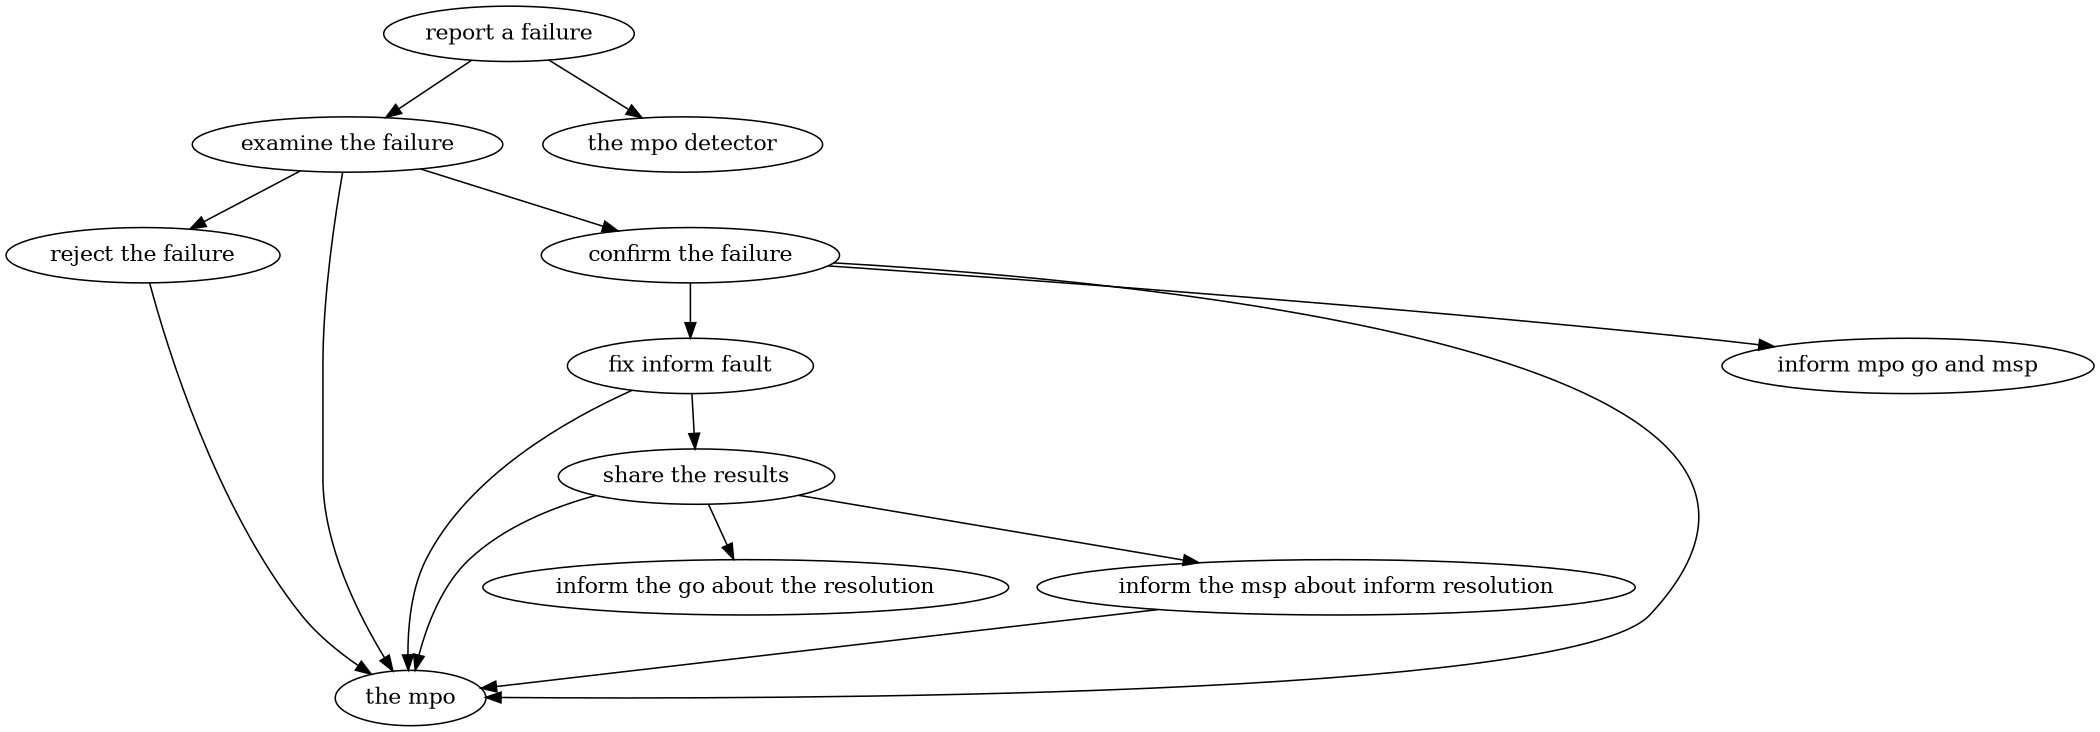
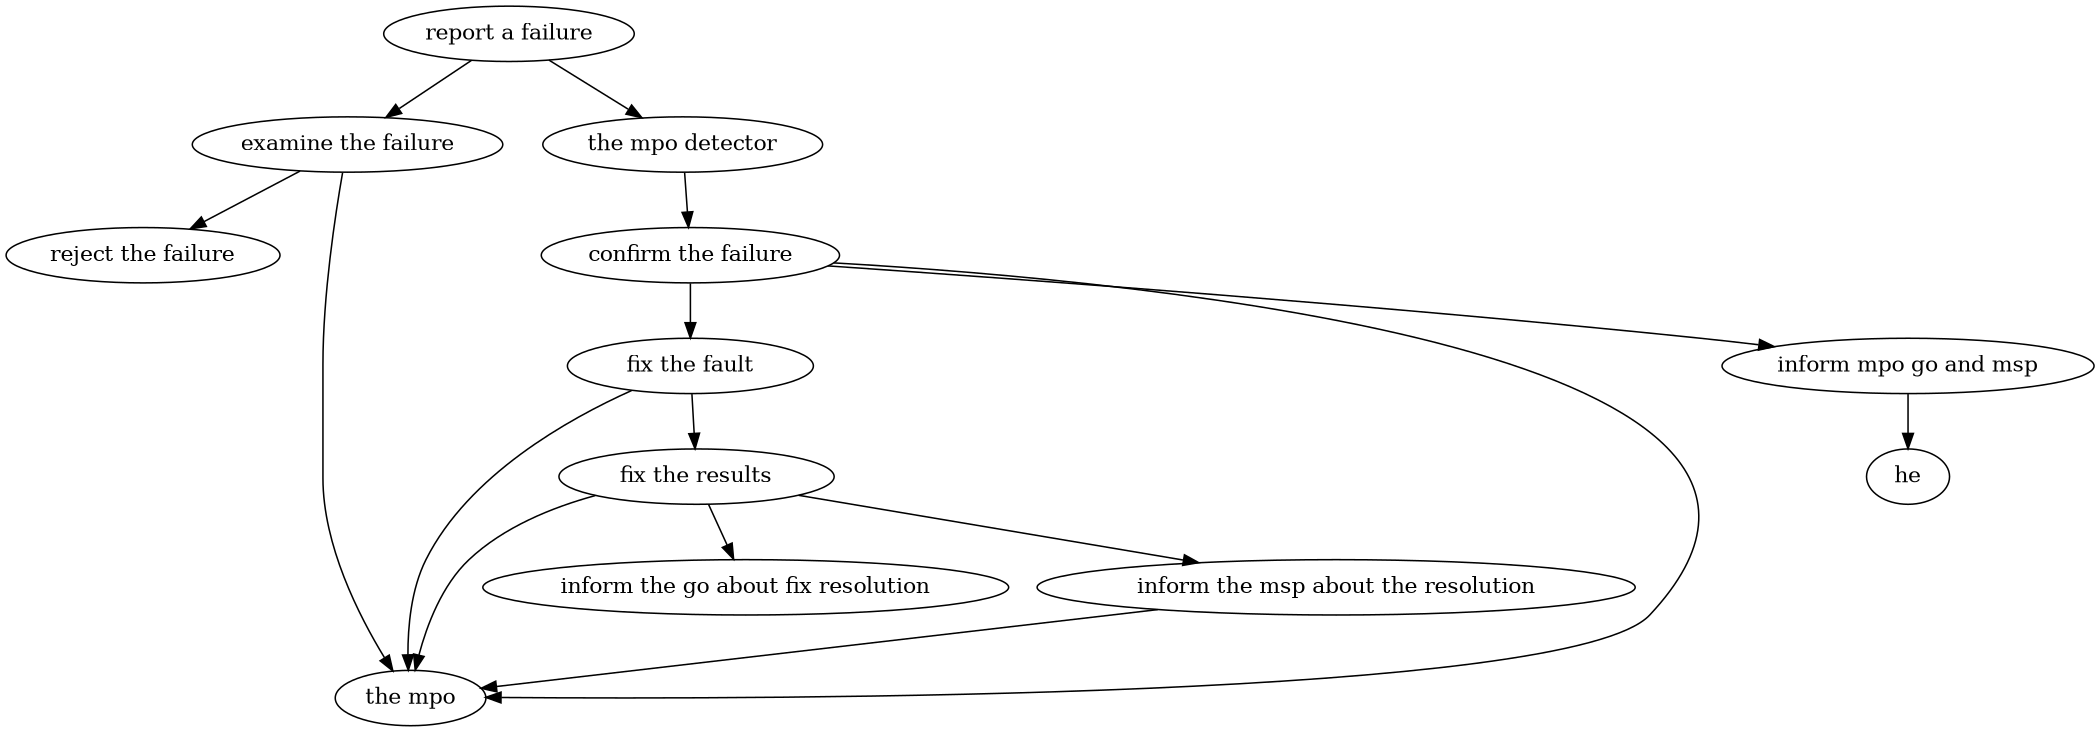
(512, 198) -> (686, 192)
(690, 366) -> (690, 366)
(697, 477) -> (697, 477)
none -> (1908, 477)
(226, 491) -> none
(746, 587) -> (746, 587)
(1336, 587) -> (1336, 587)
